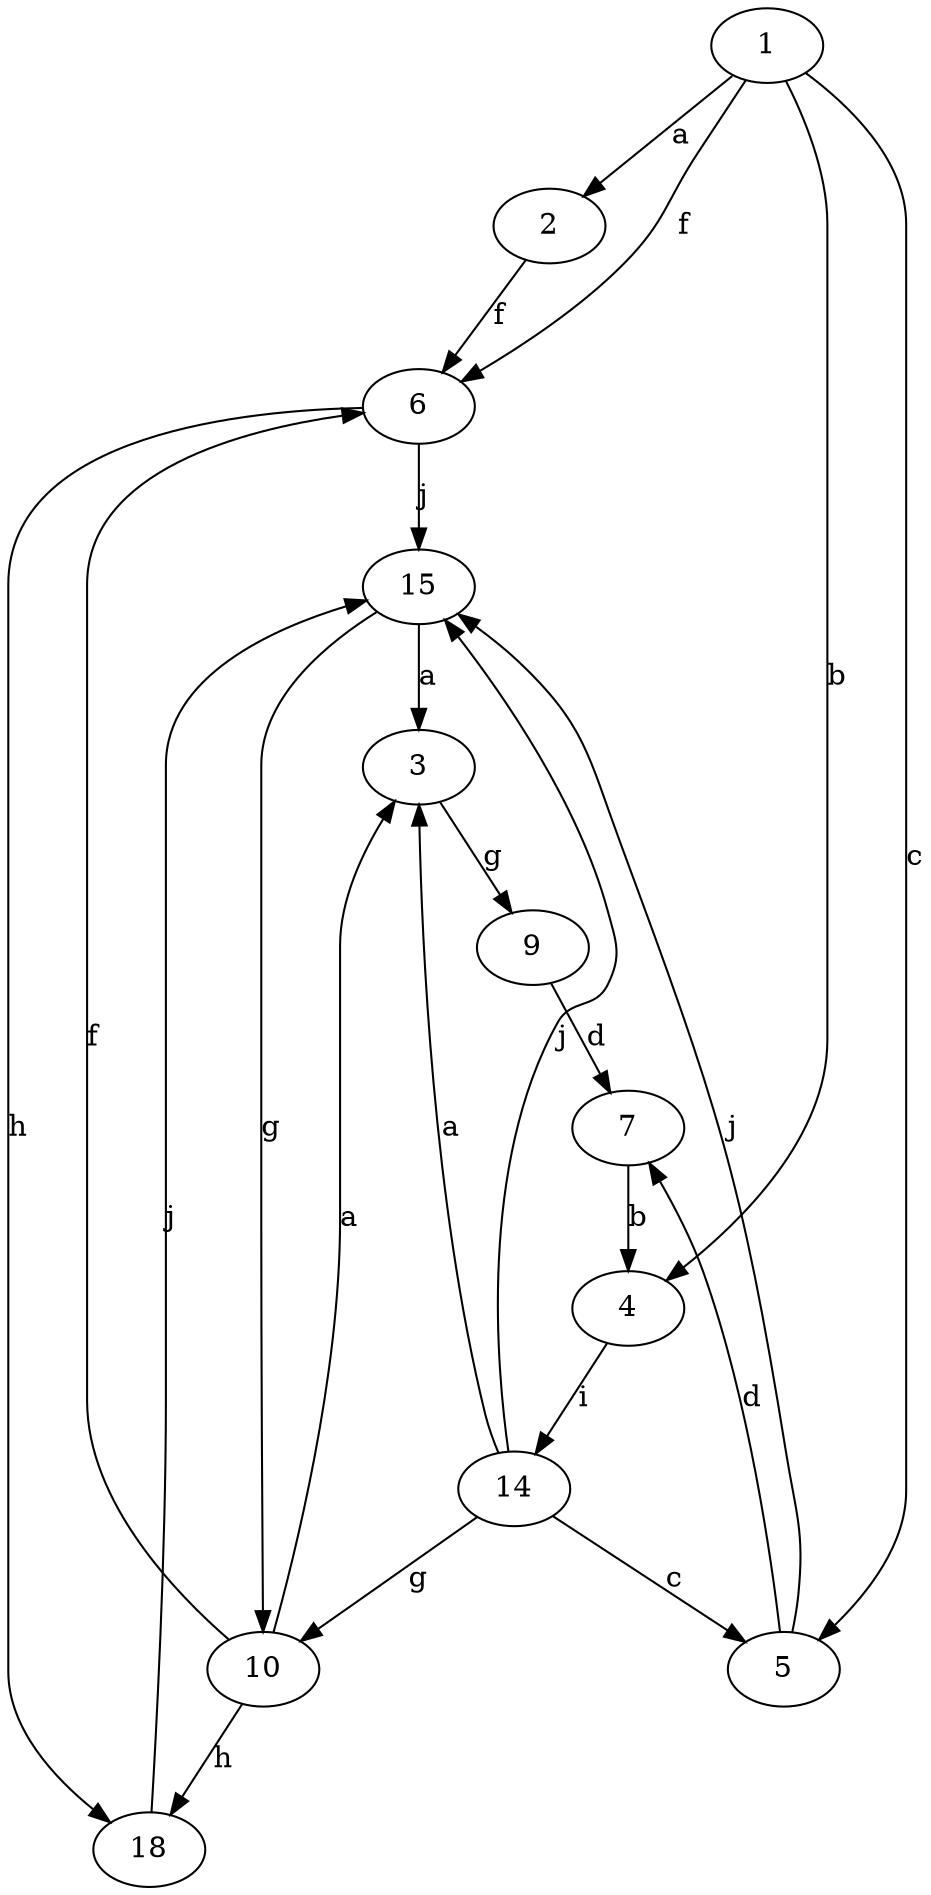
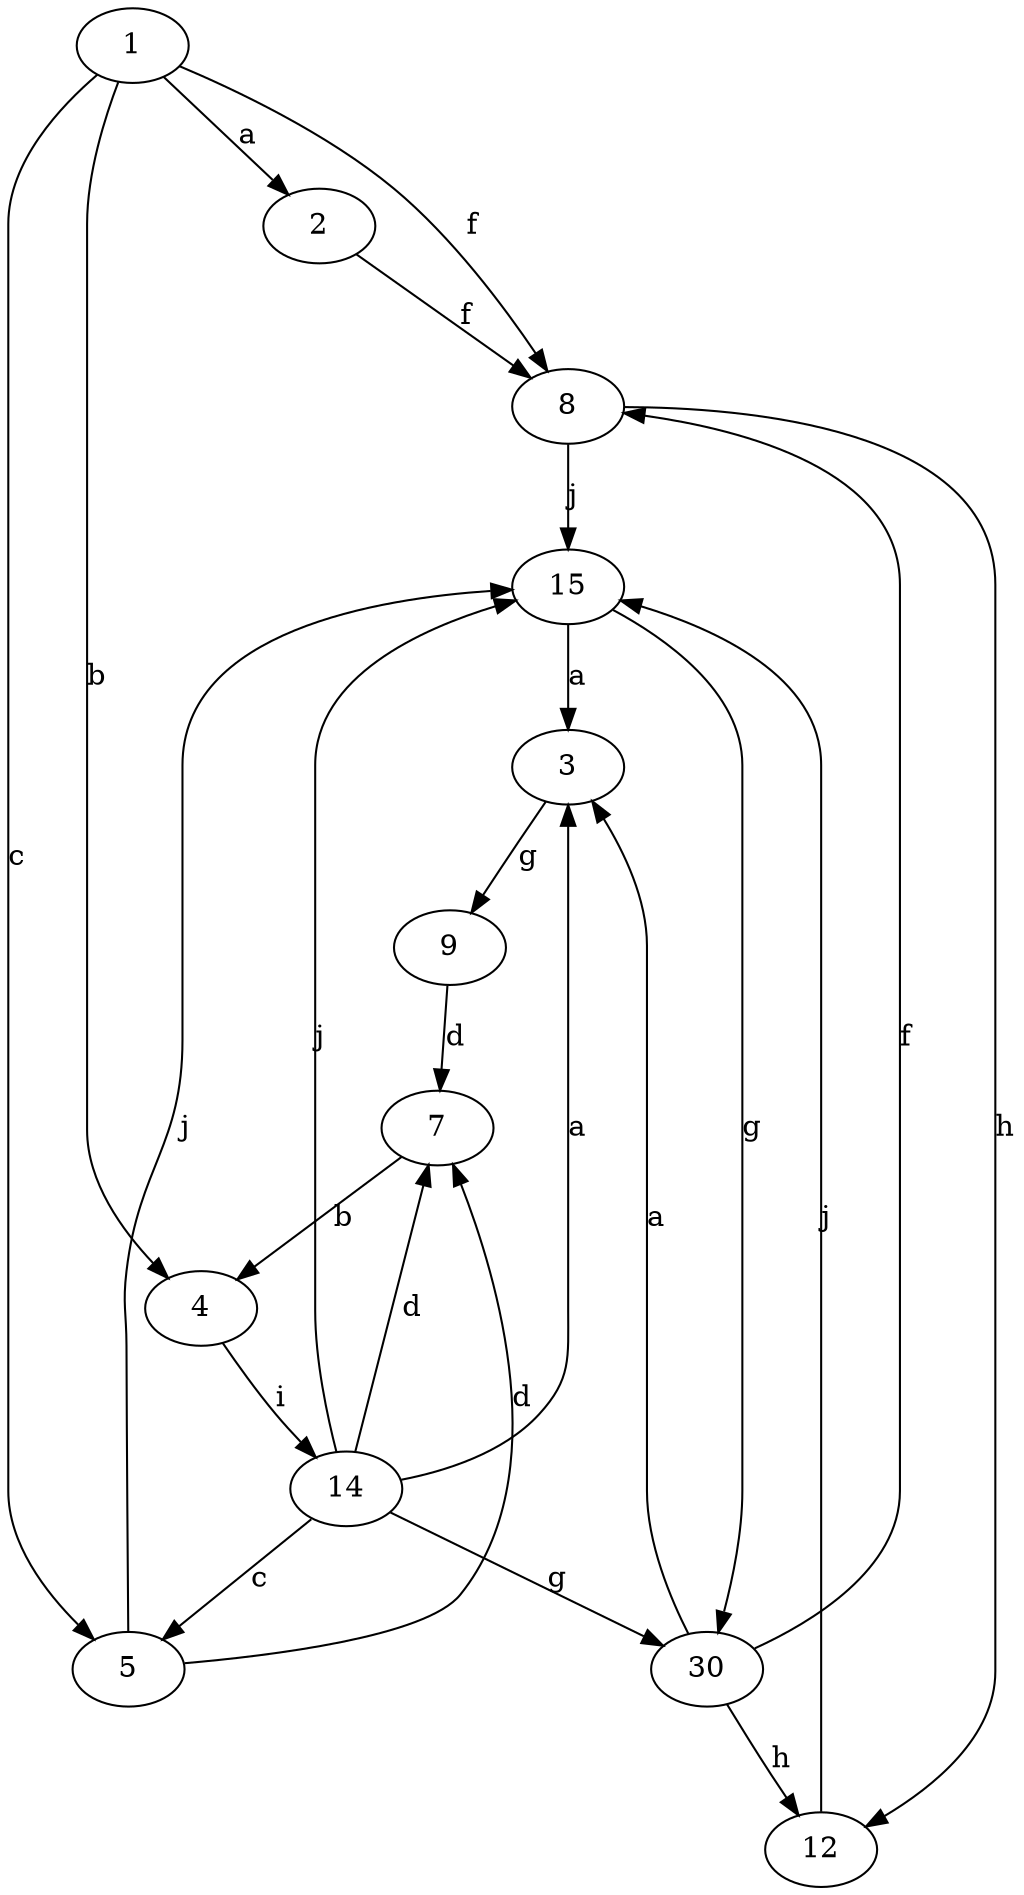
(419, 406) -> (568, 406)
none -> (389, 1319)
(263, 1669) -> (707, 1669)
(149, 1850) -> (821, 1850)
